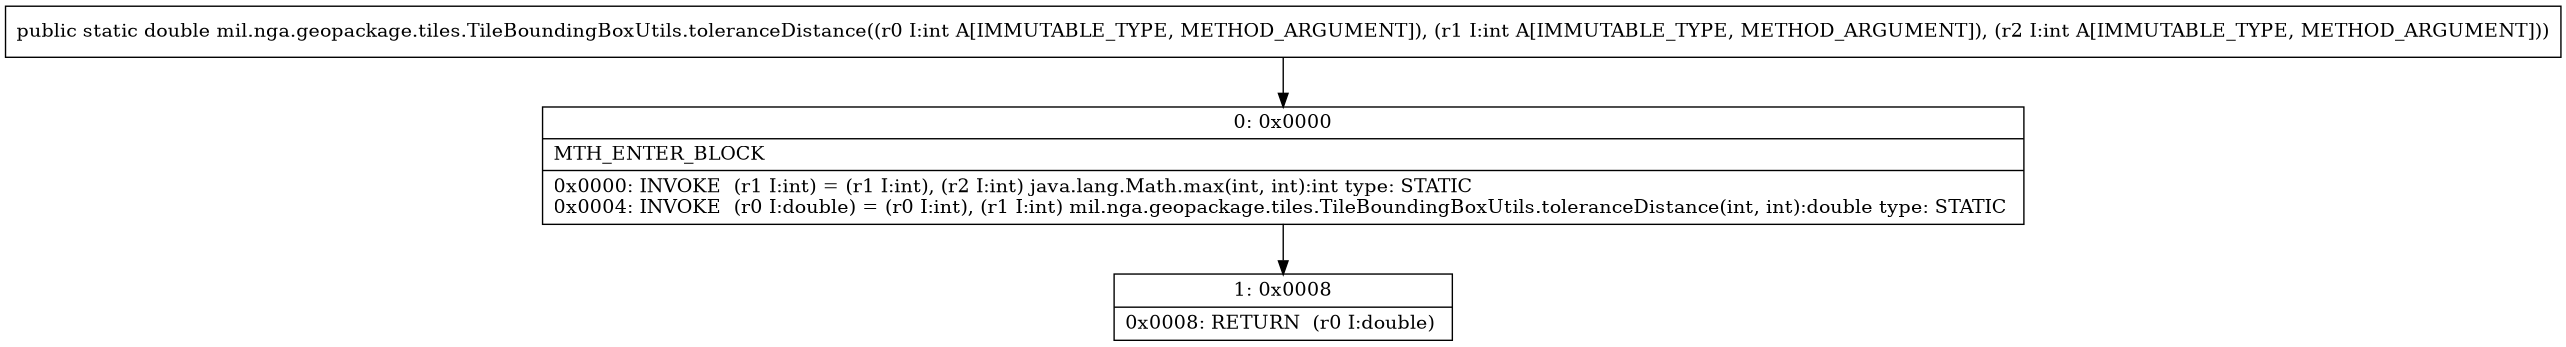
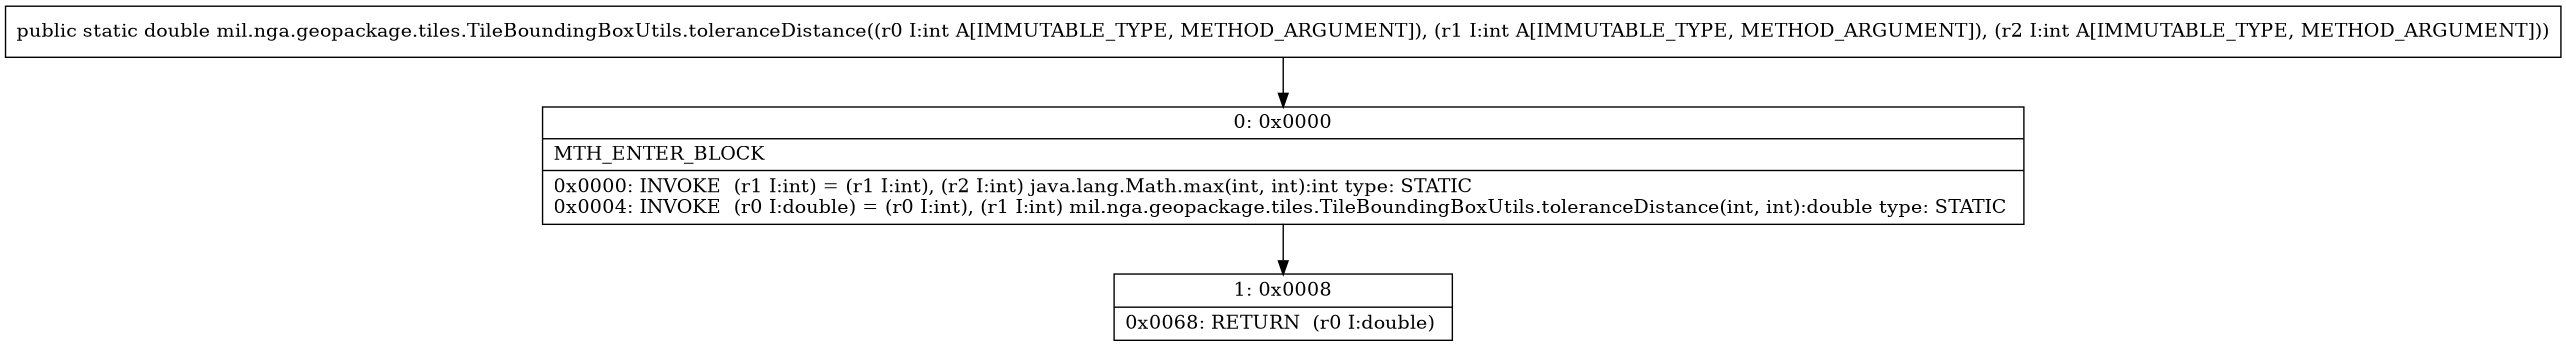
(1283, 323) -> (1283, 323)
